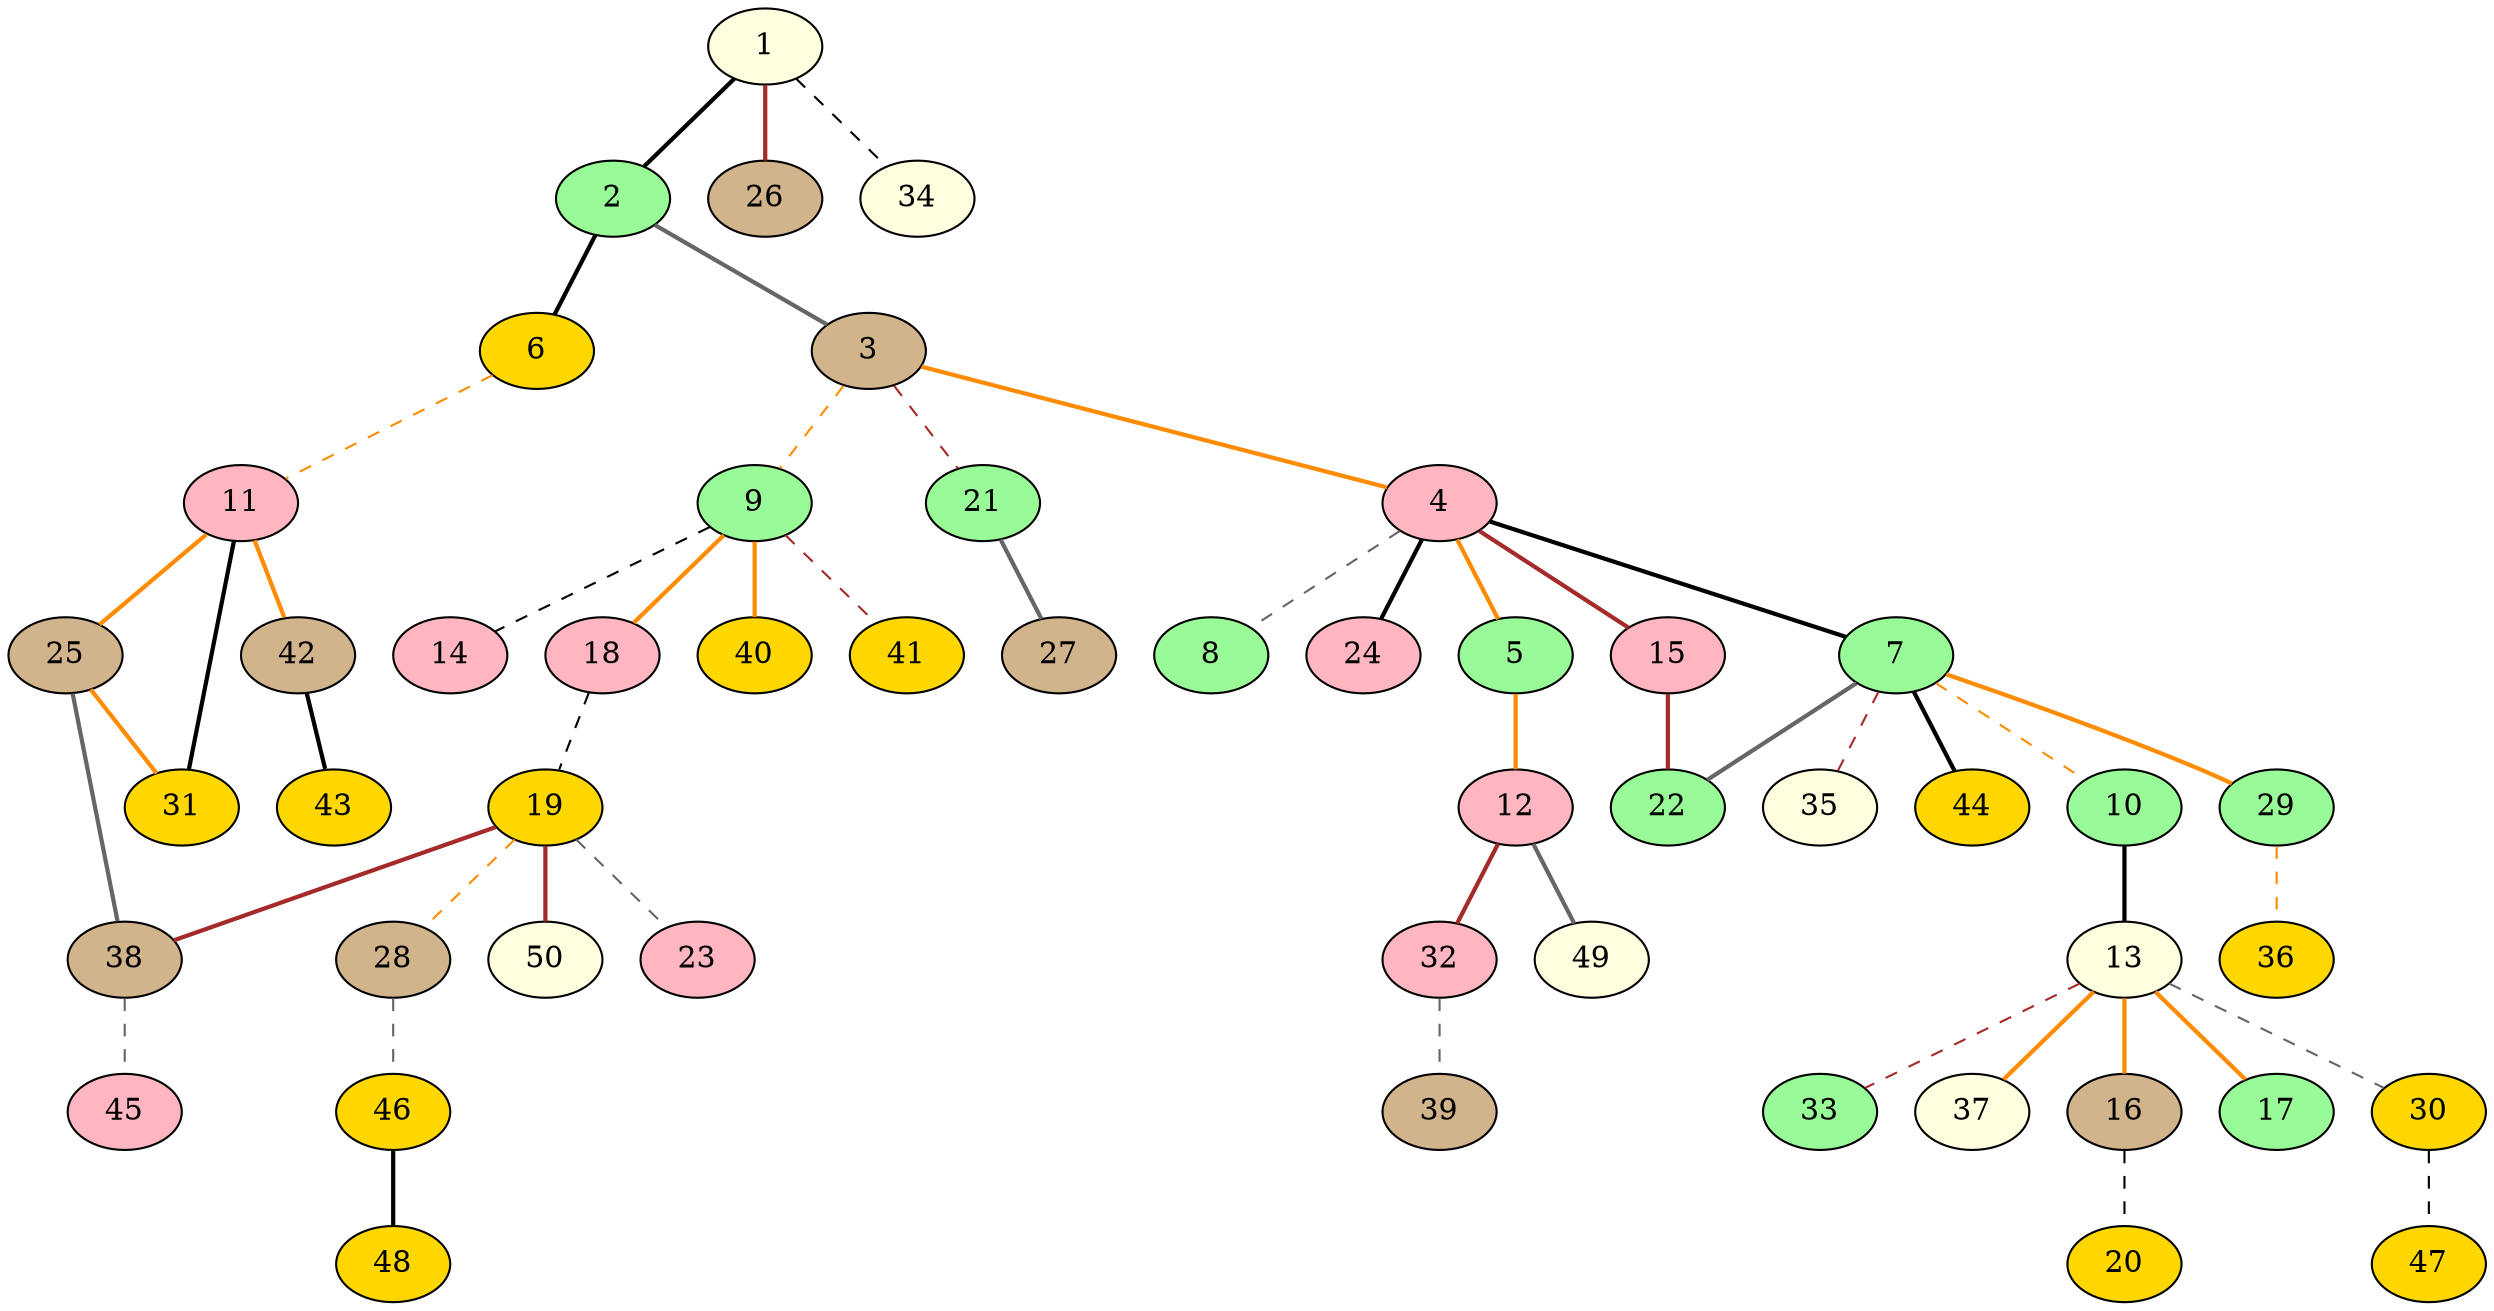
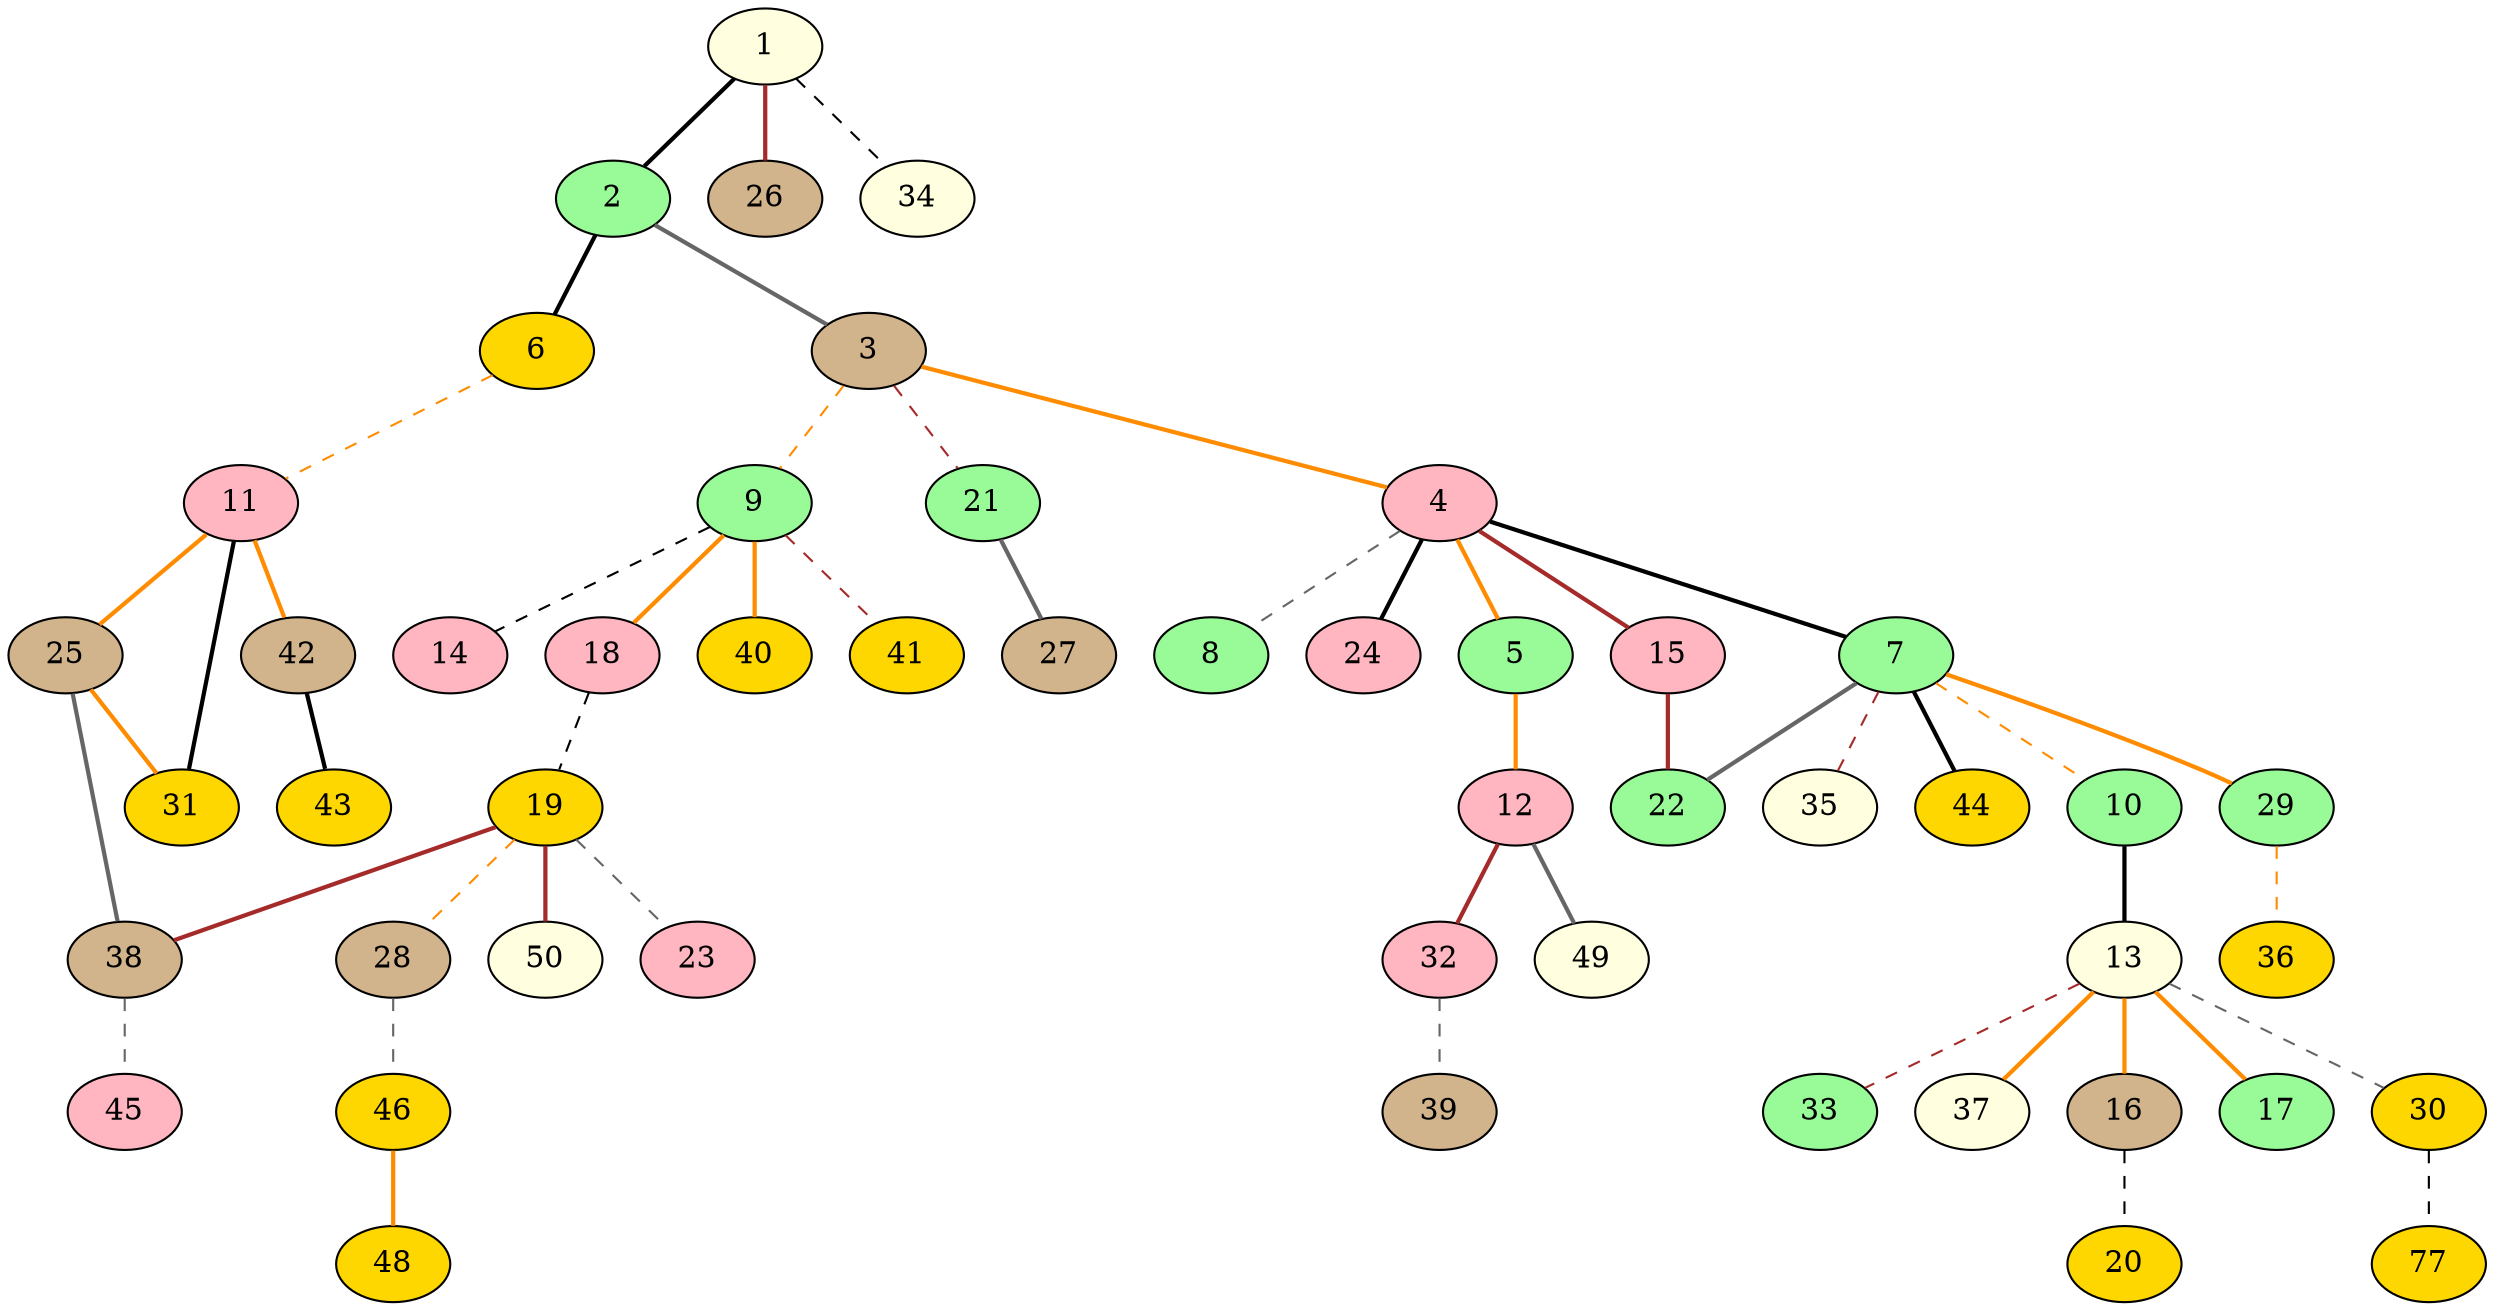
(393, 1188) -> (393, 1188)
(2429, 1264) -> (2429, 1264)
